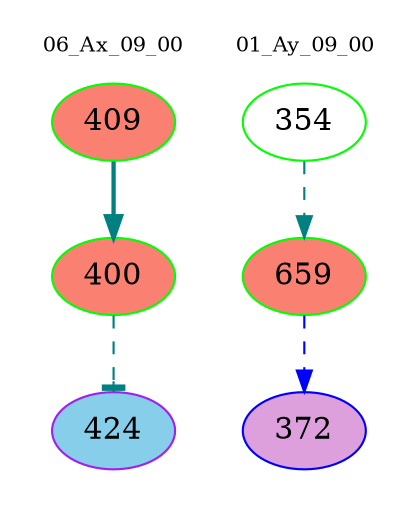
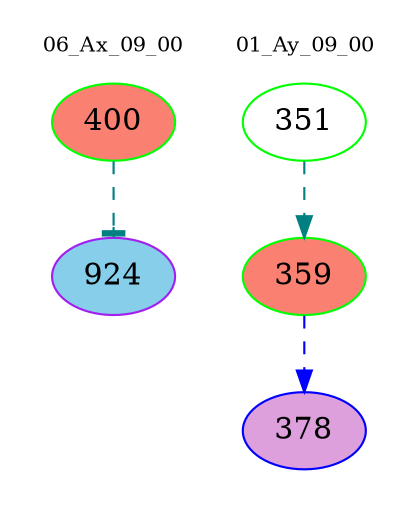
(114, 122) -> none
(304, 122) -> (304, 122)
(304, 276) -> (304, 276)
(114, 431) -> (114, 276)
(304, 431) -> (304, 431)
